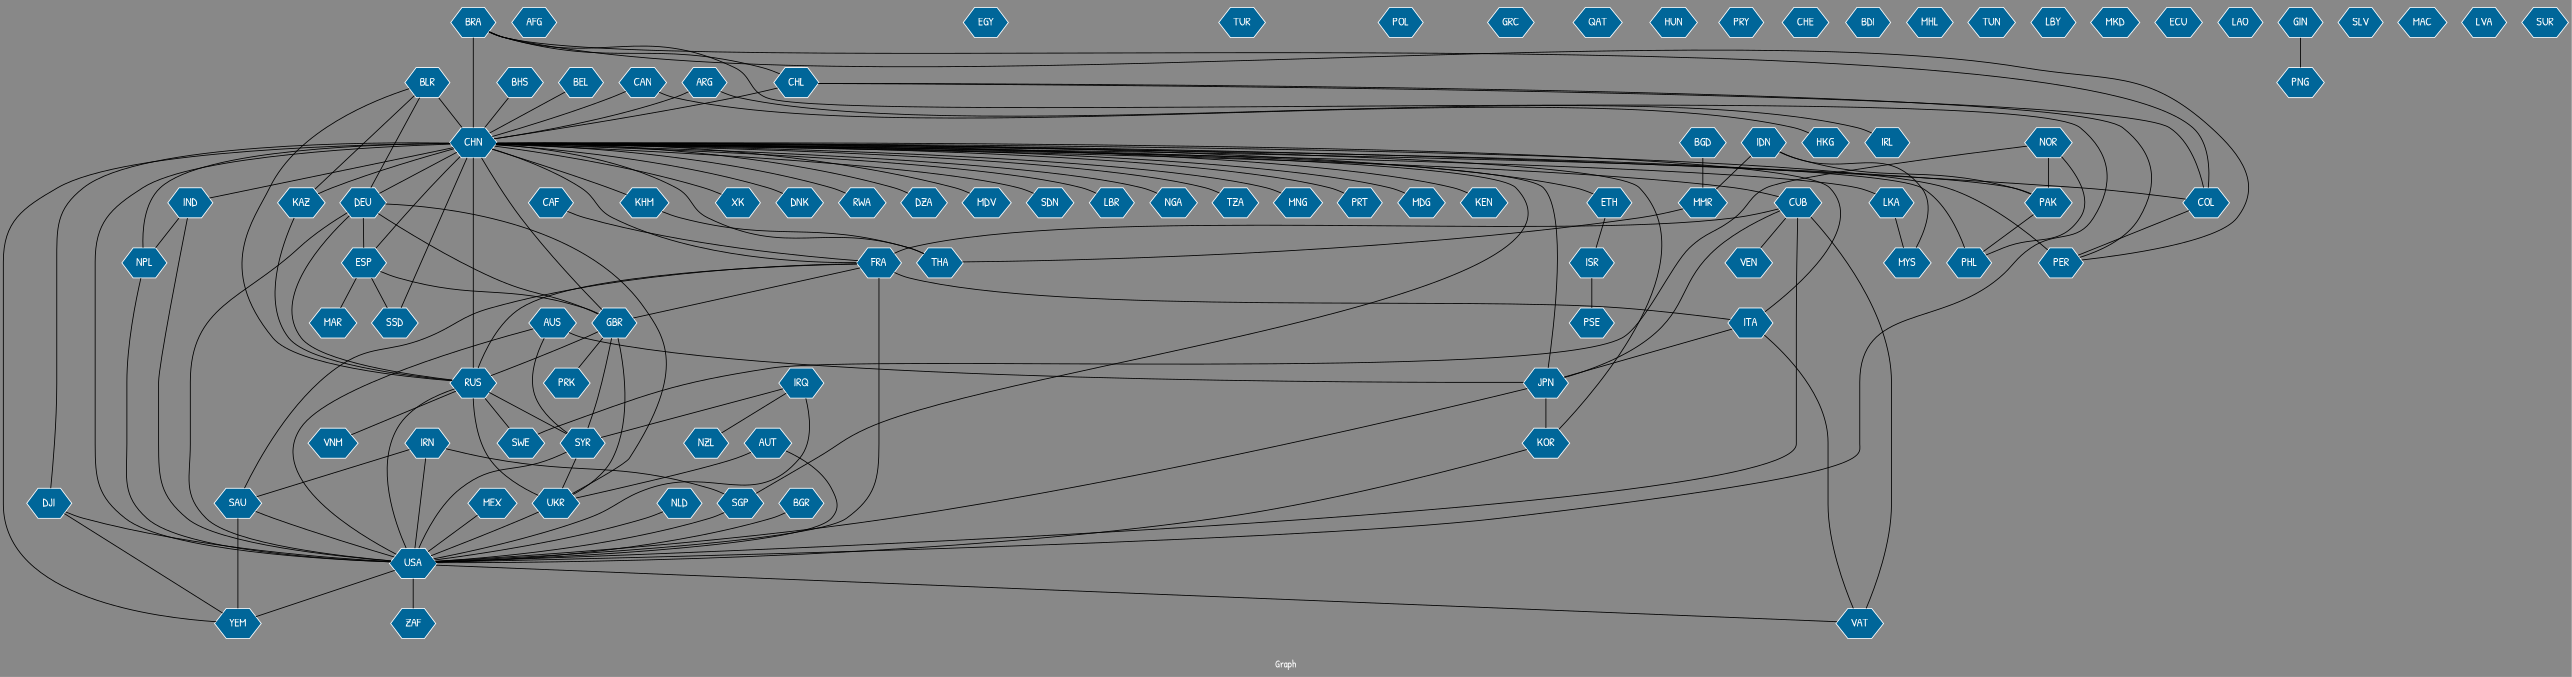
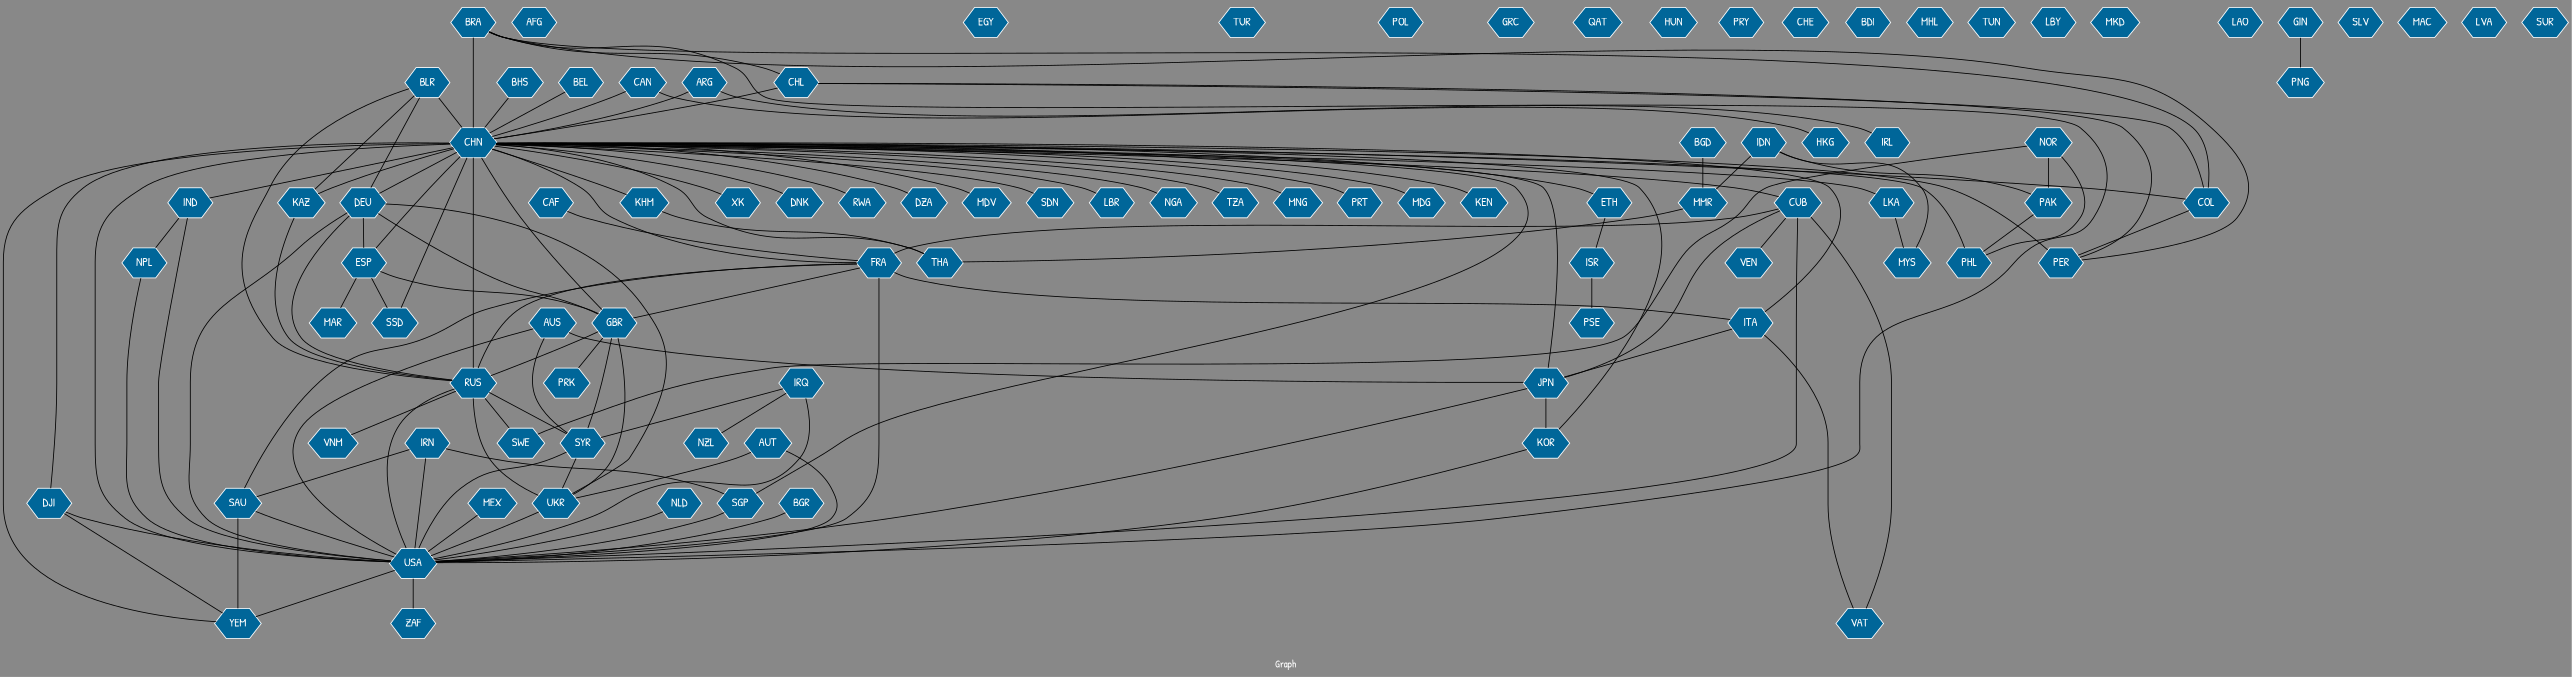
(2179, 22) -> none
(270, 154) -> none
(1265, 154) -> none
(1136, 593) -> none
